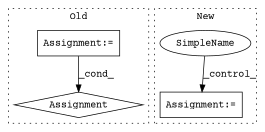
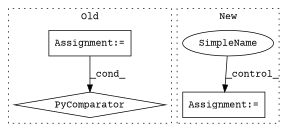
(79, 105) -> (90, 105)
